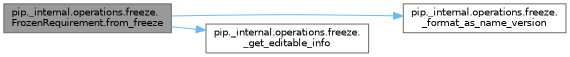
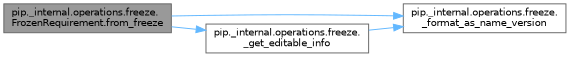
none -> (381, 29)
